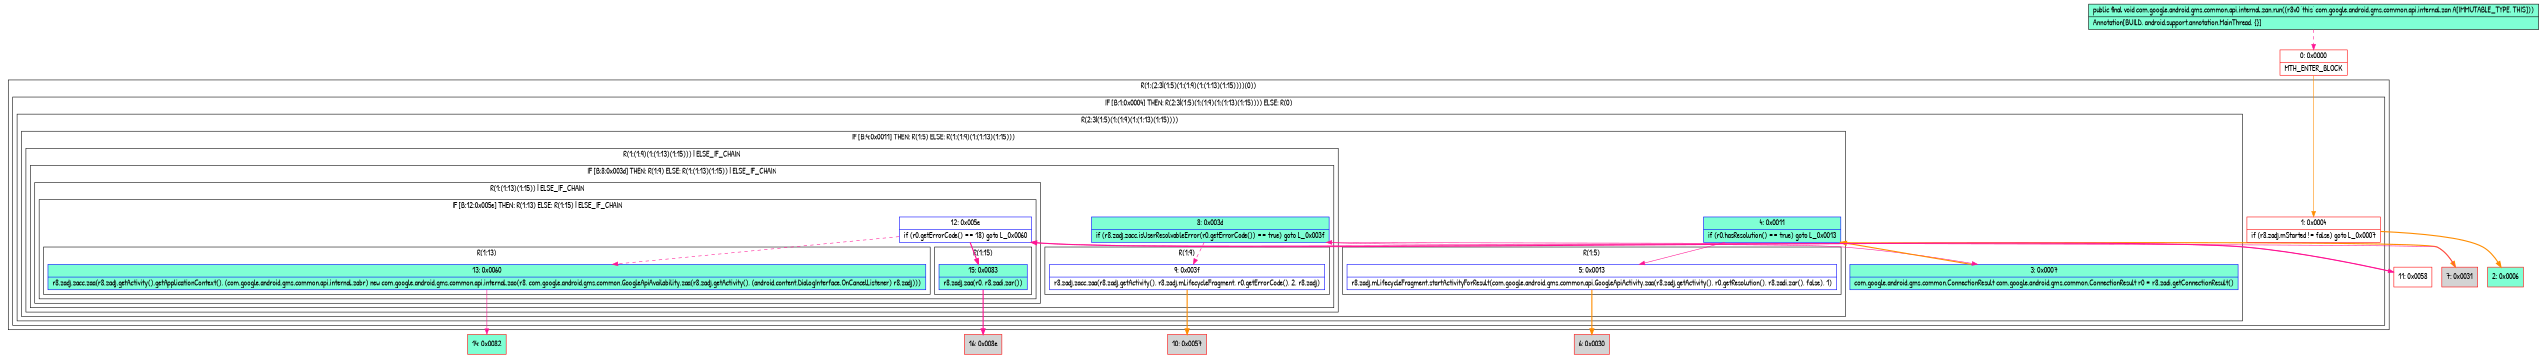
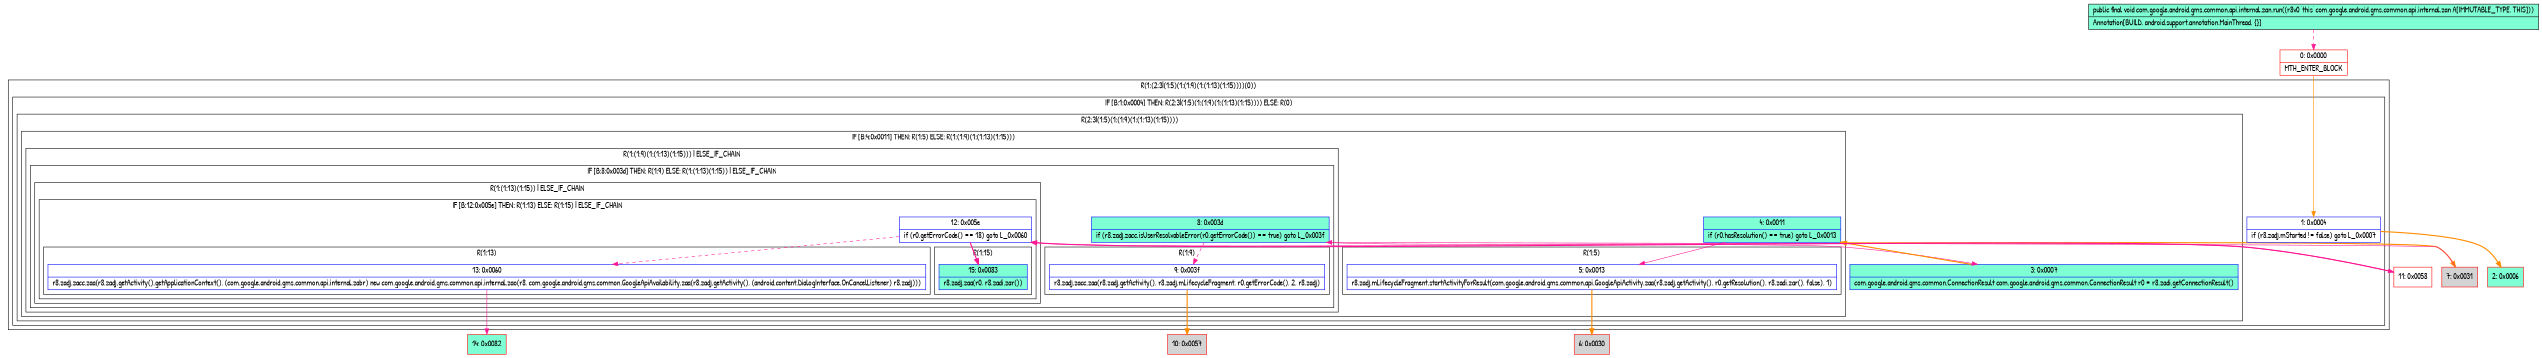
(2314, 230) -> (2314, 230)
(487, 277) -> (487, 277)
(983, 344) -> none
